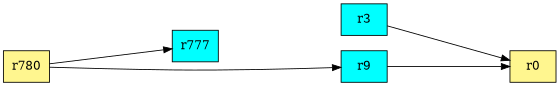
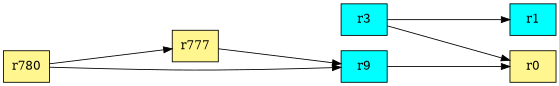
none -> (533, 20)
(195, 46) -> (195, 46)
none -> (275, 56)
